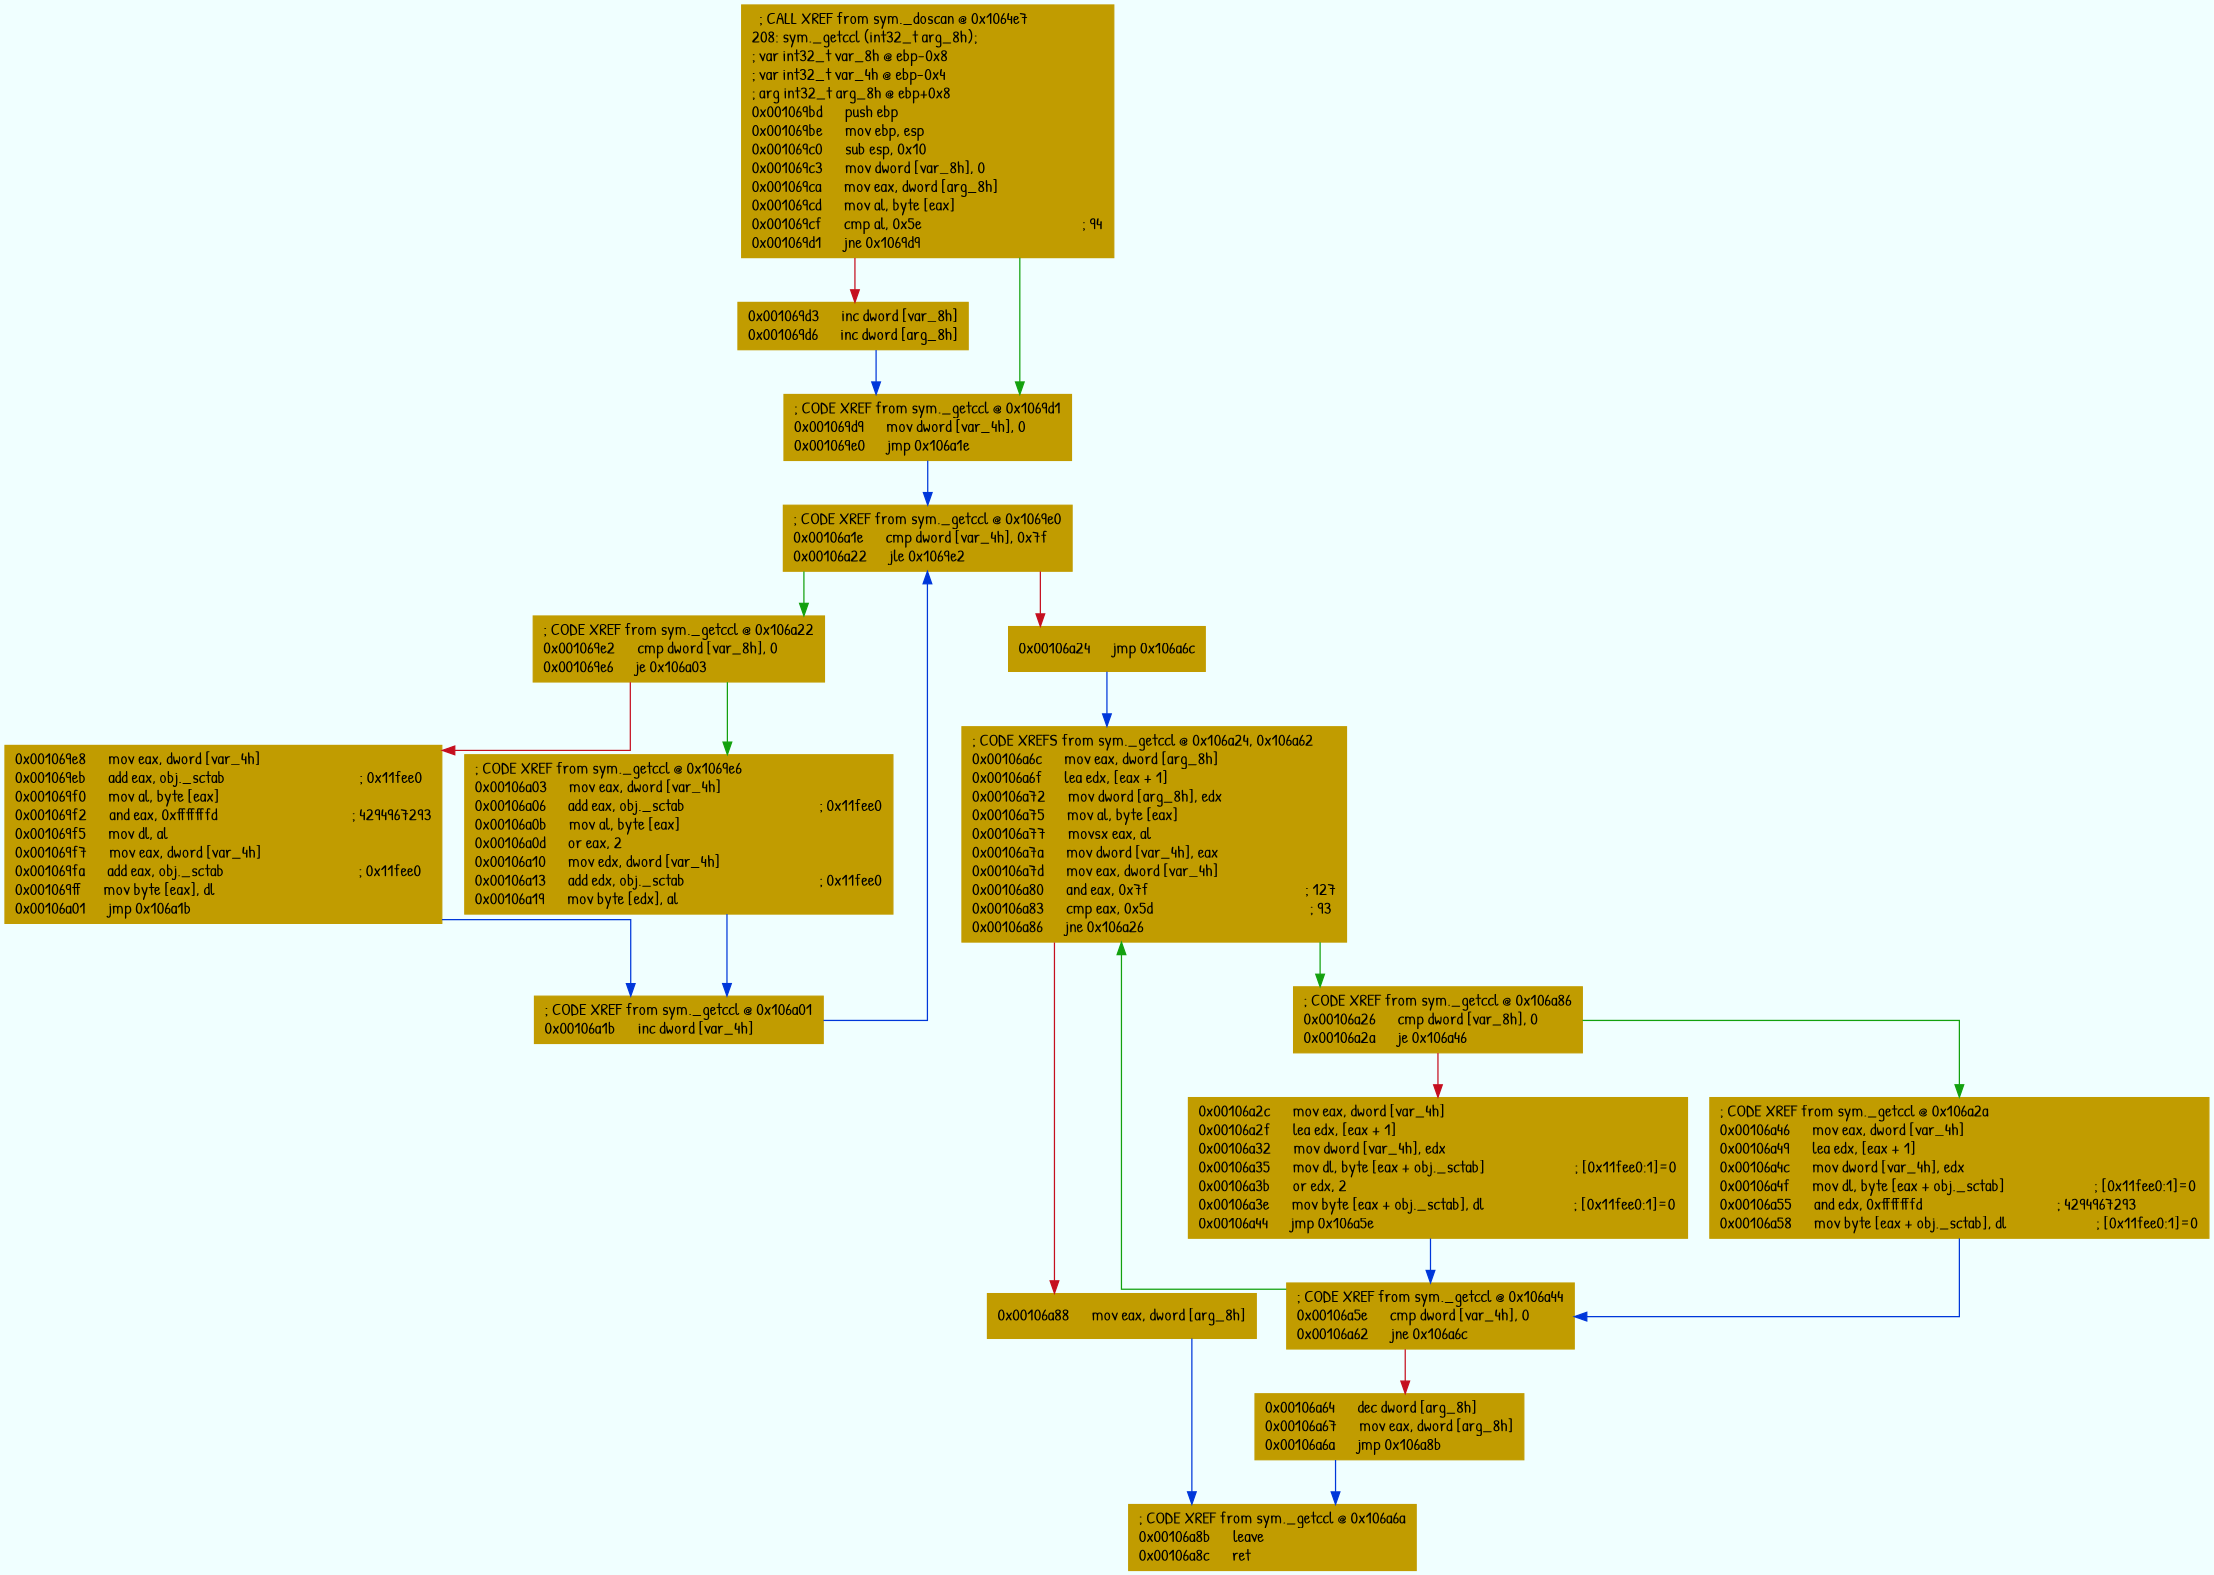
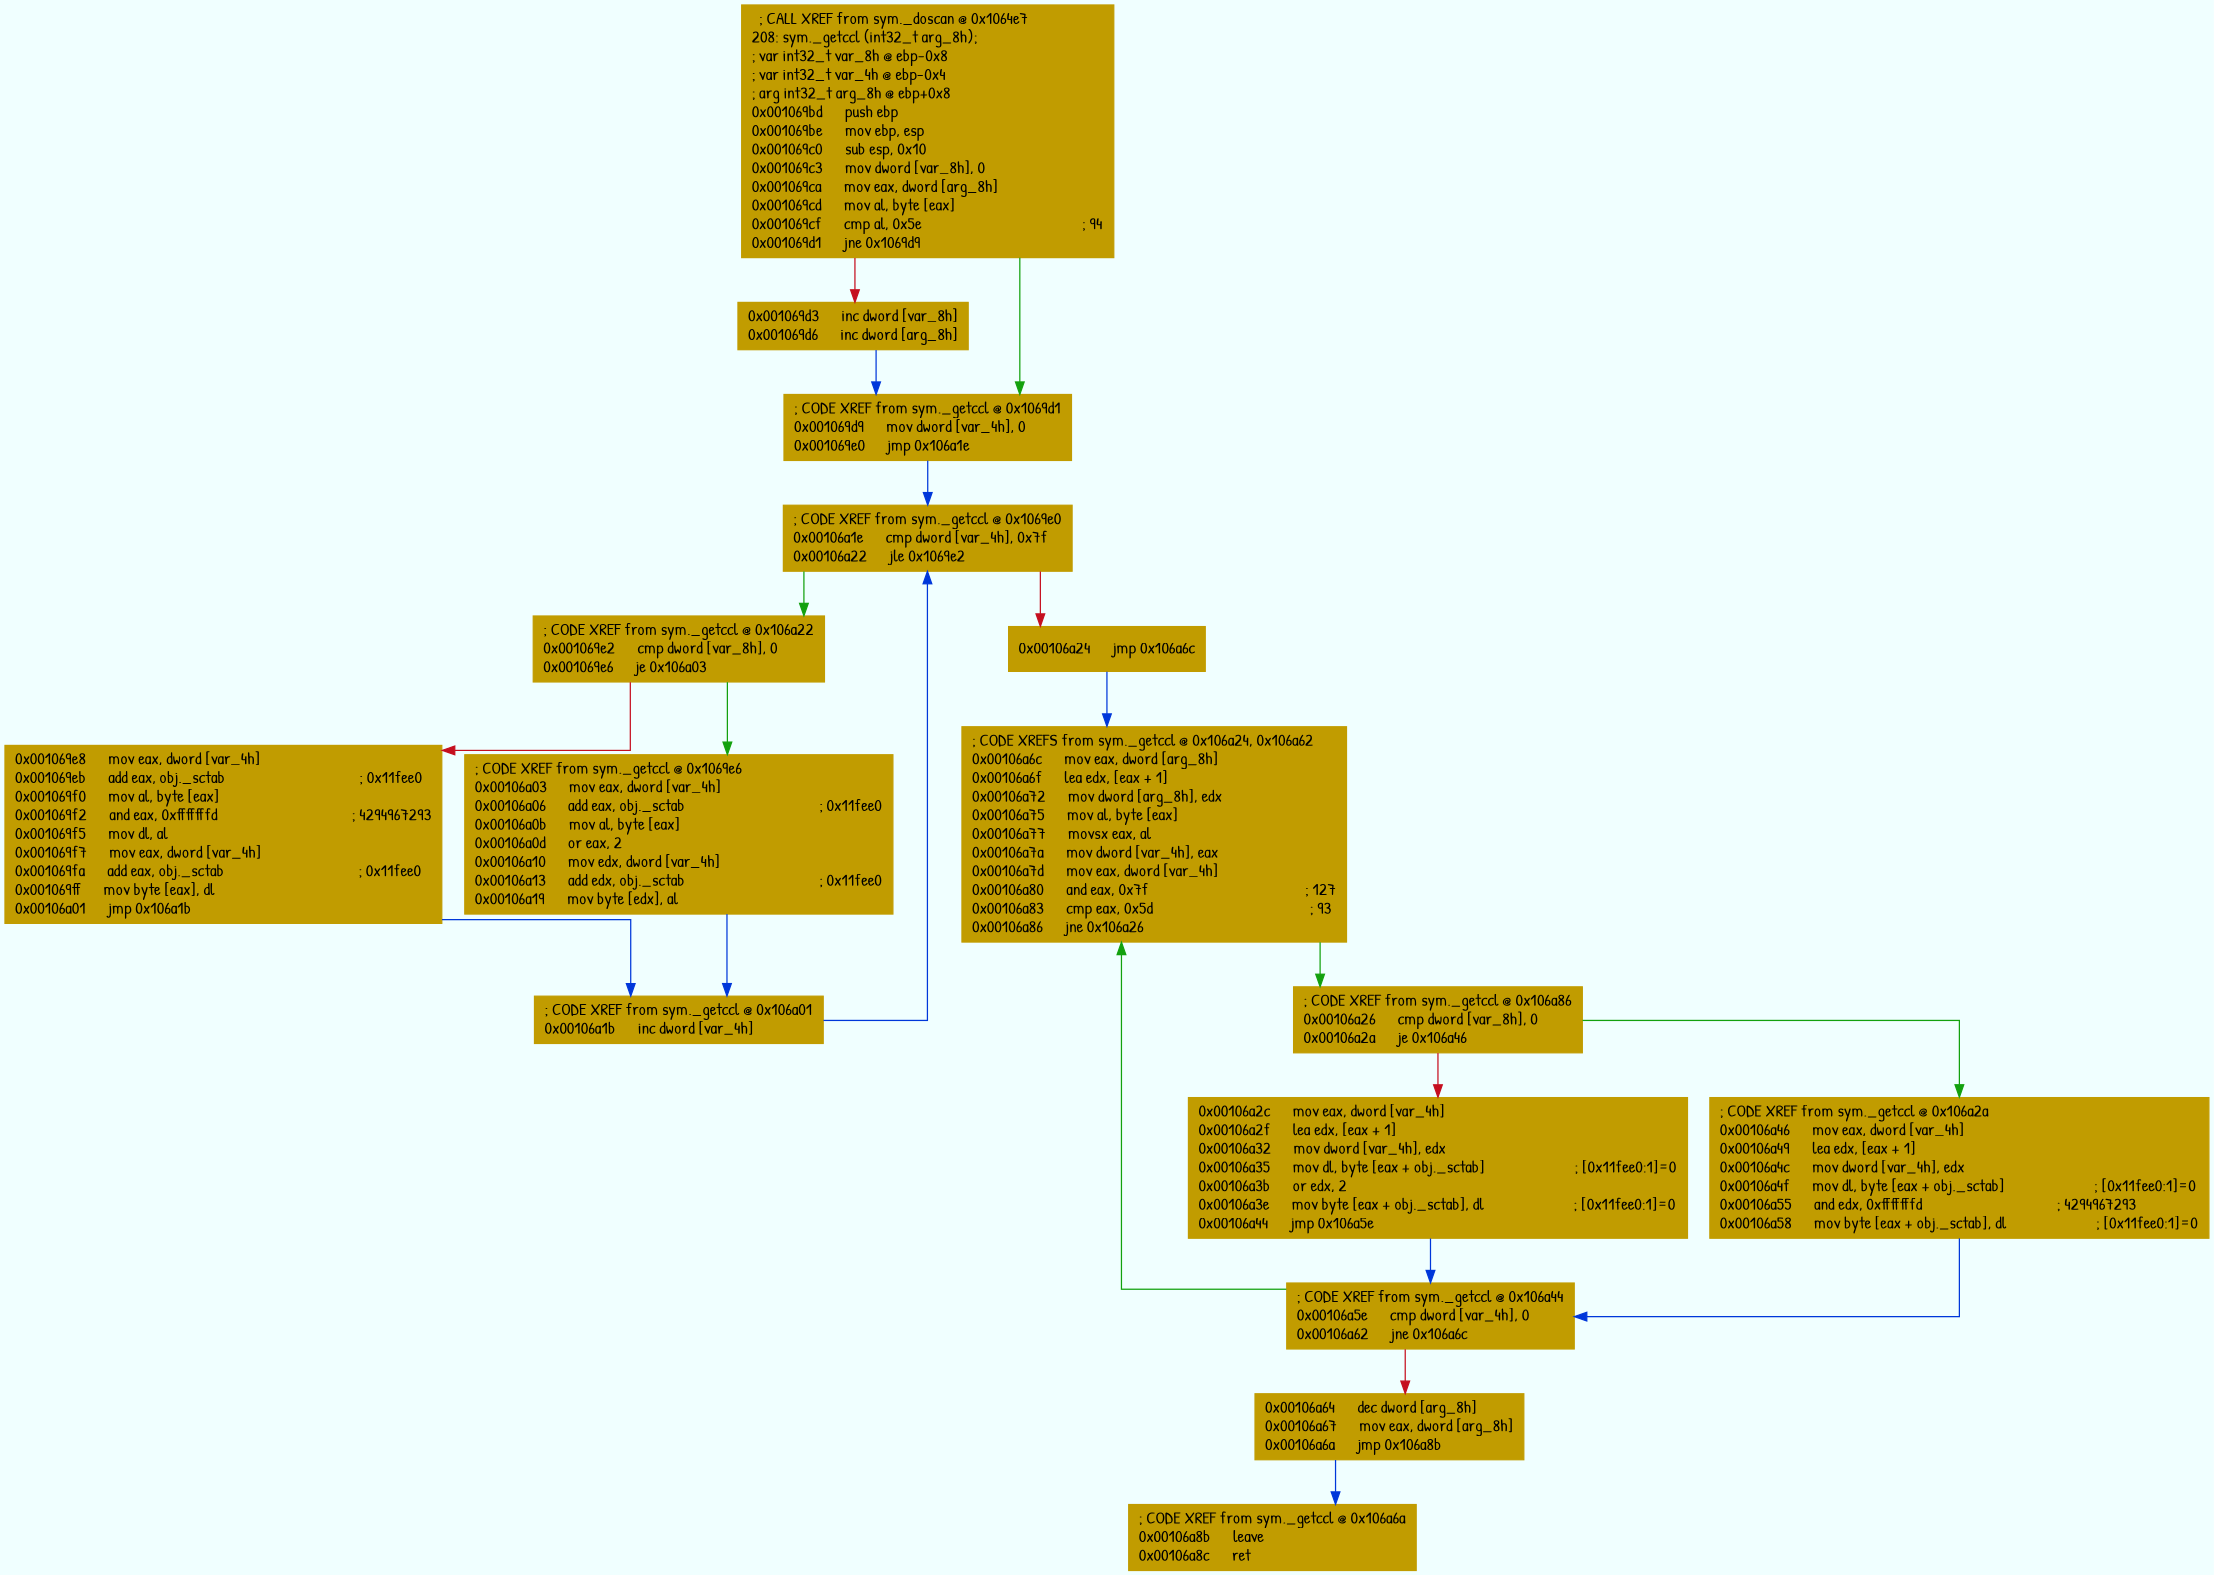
(1122, 1316) -> none
